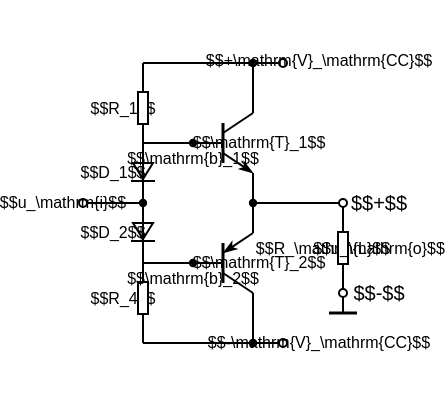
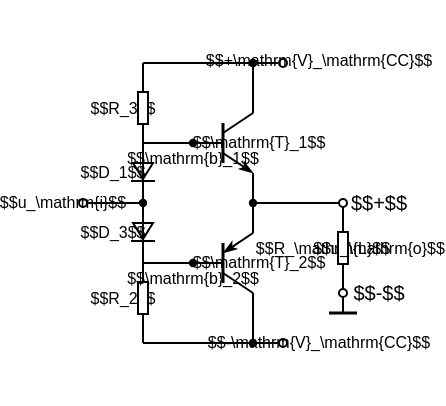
(124, 109) -> (124, 109)
(114, 233) -> (114, 233)
(124, 299) -> (124, 299)
